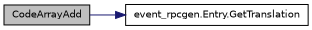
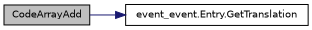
(217, 15) -> (217, 15)
